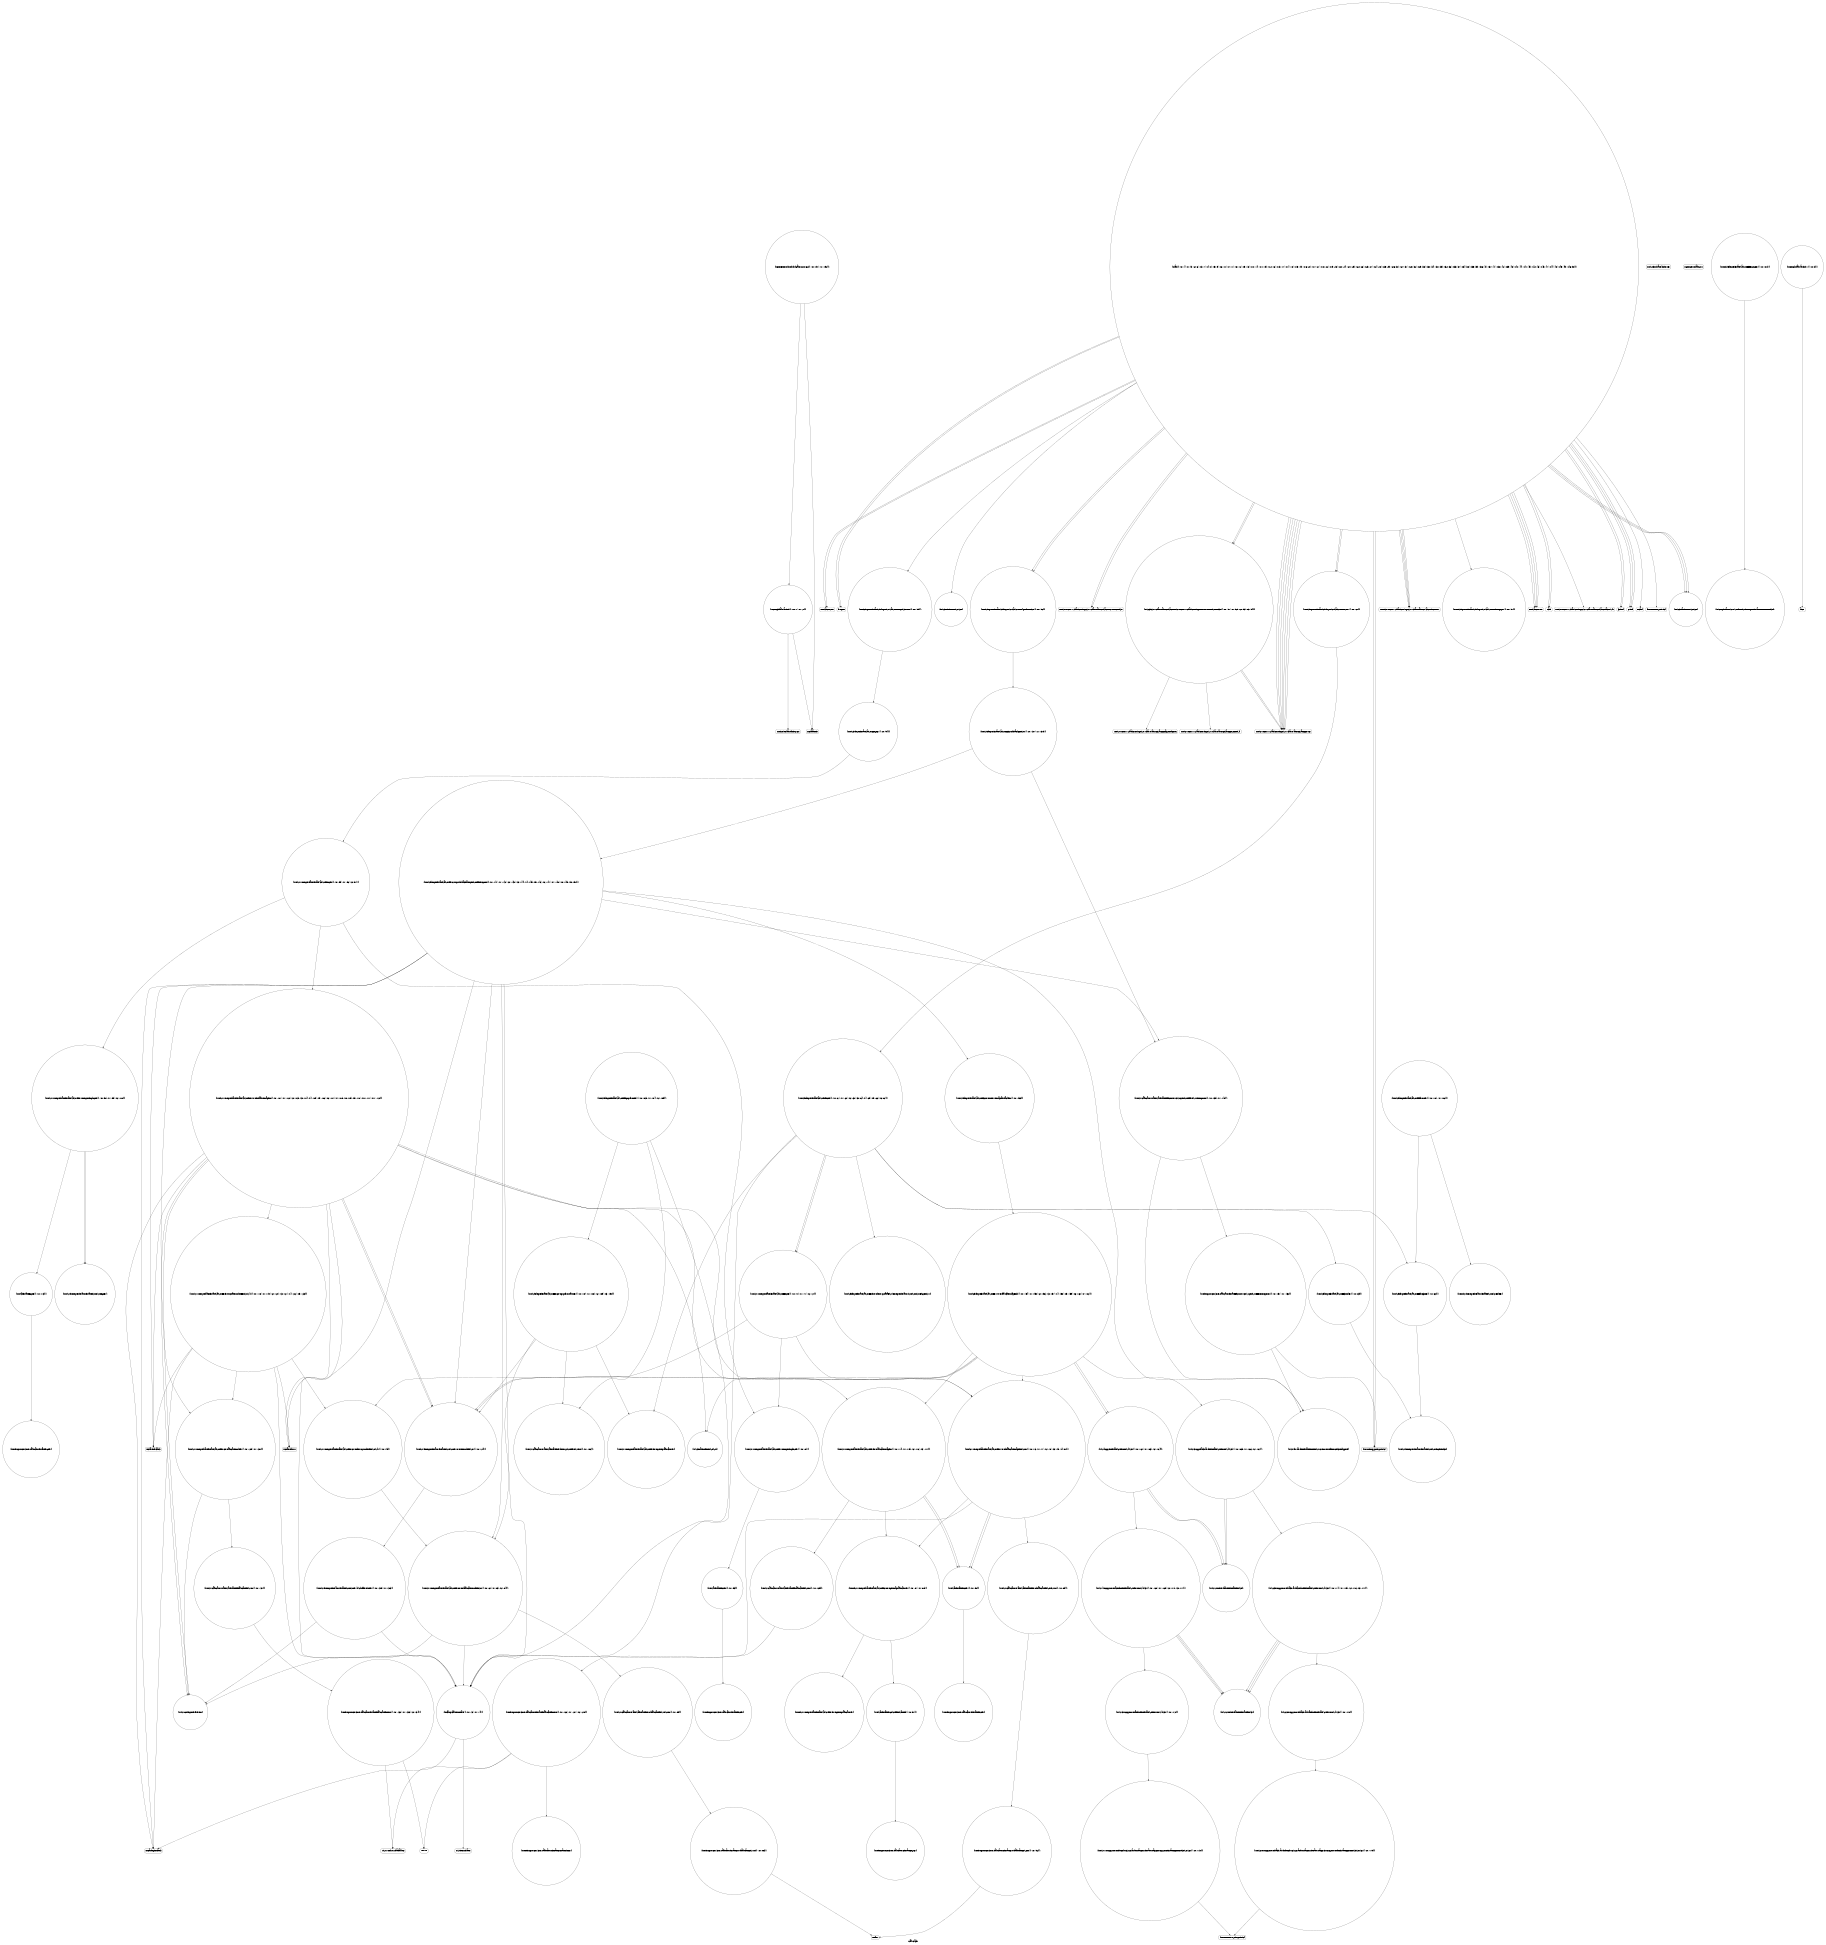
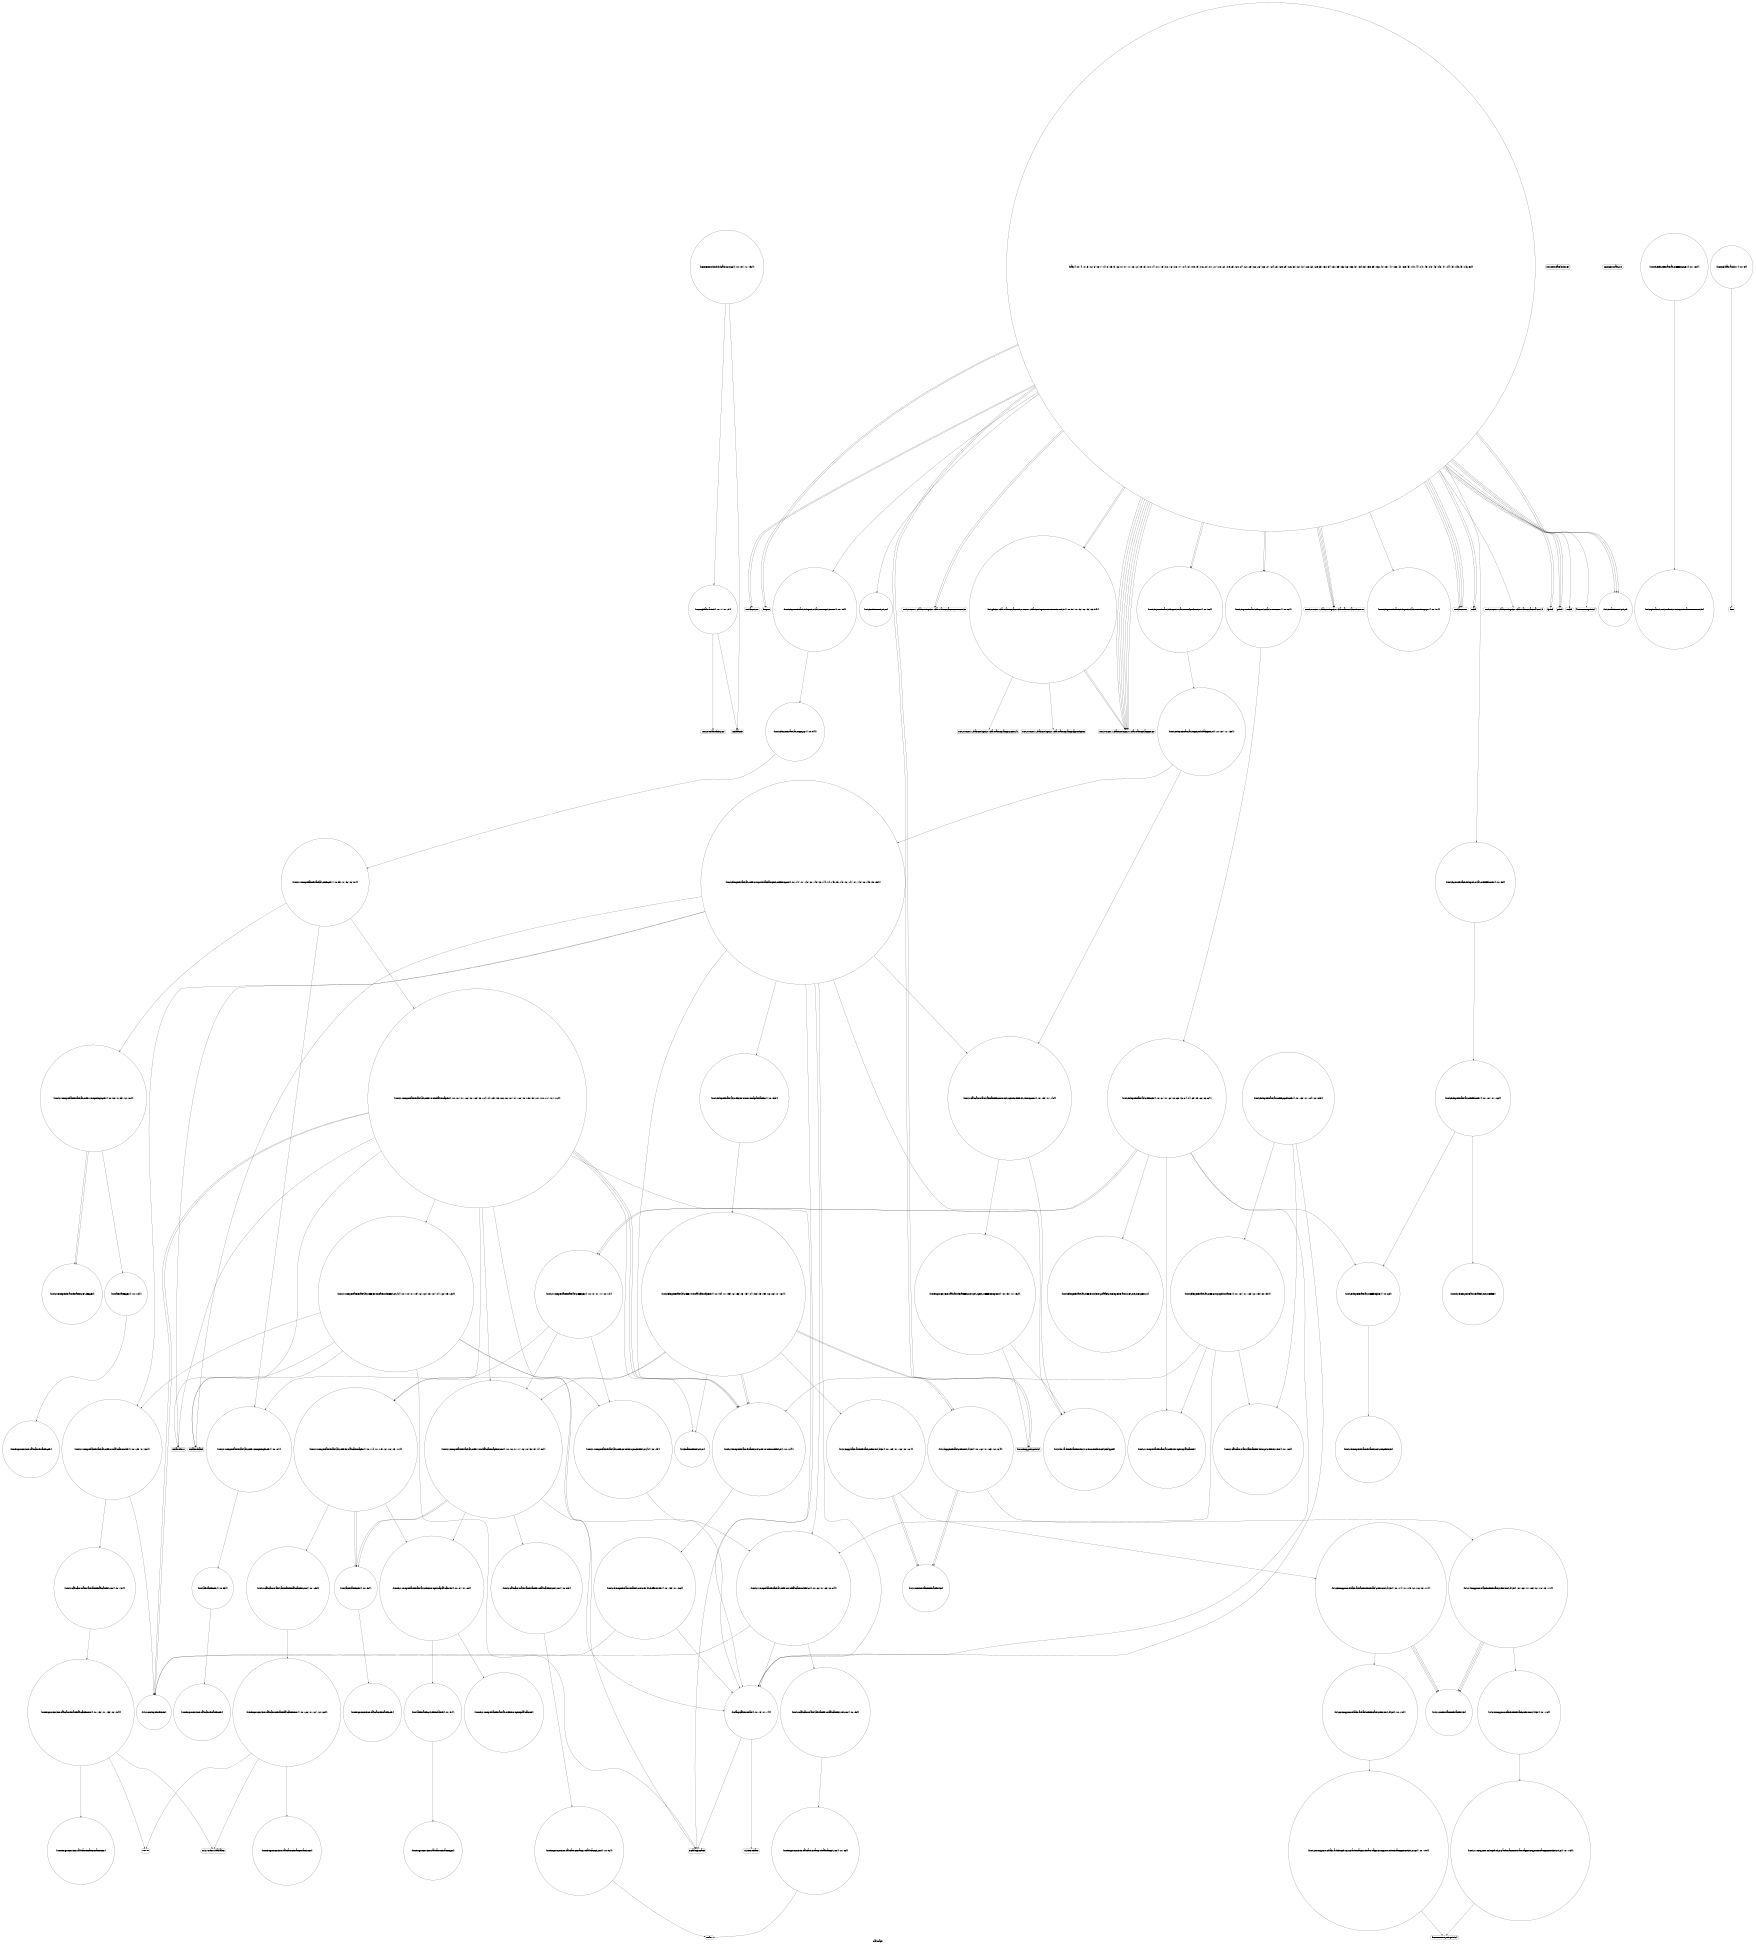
none -> (1475, 882)
(1339, 1294) -> none
none -> (81, 1851)
